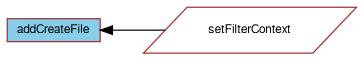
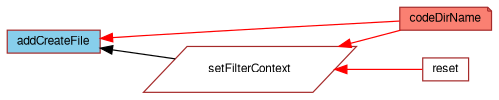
none -> (446, 19)
none -> (446, 69)
